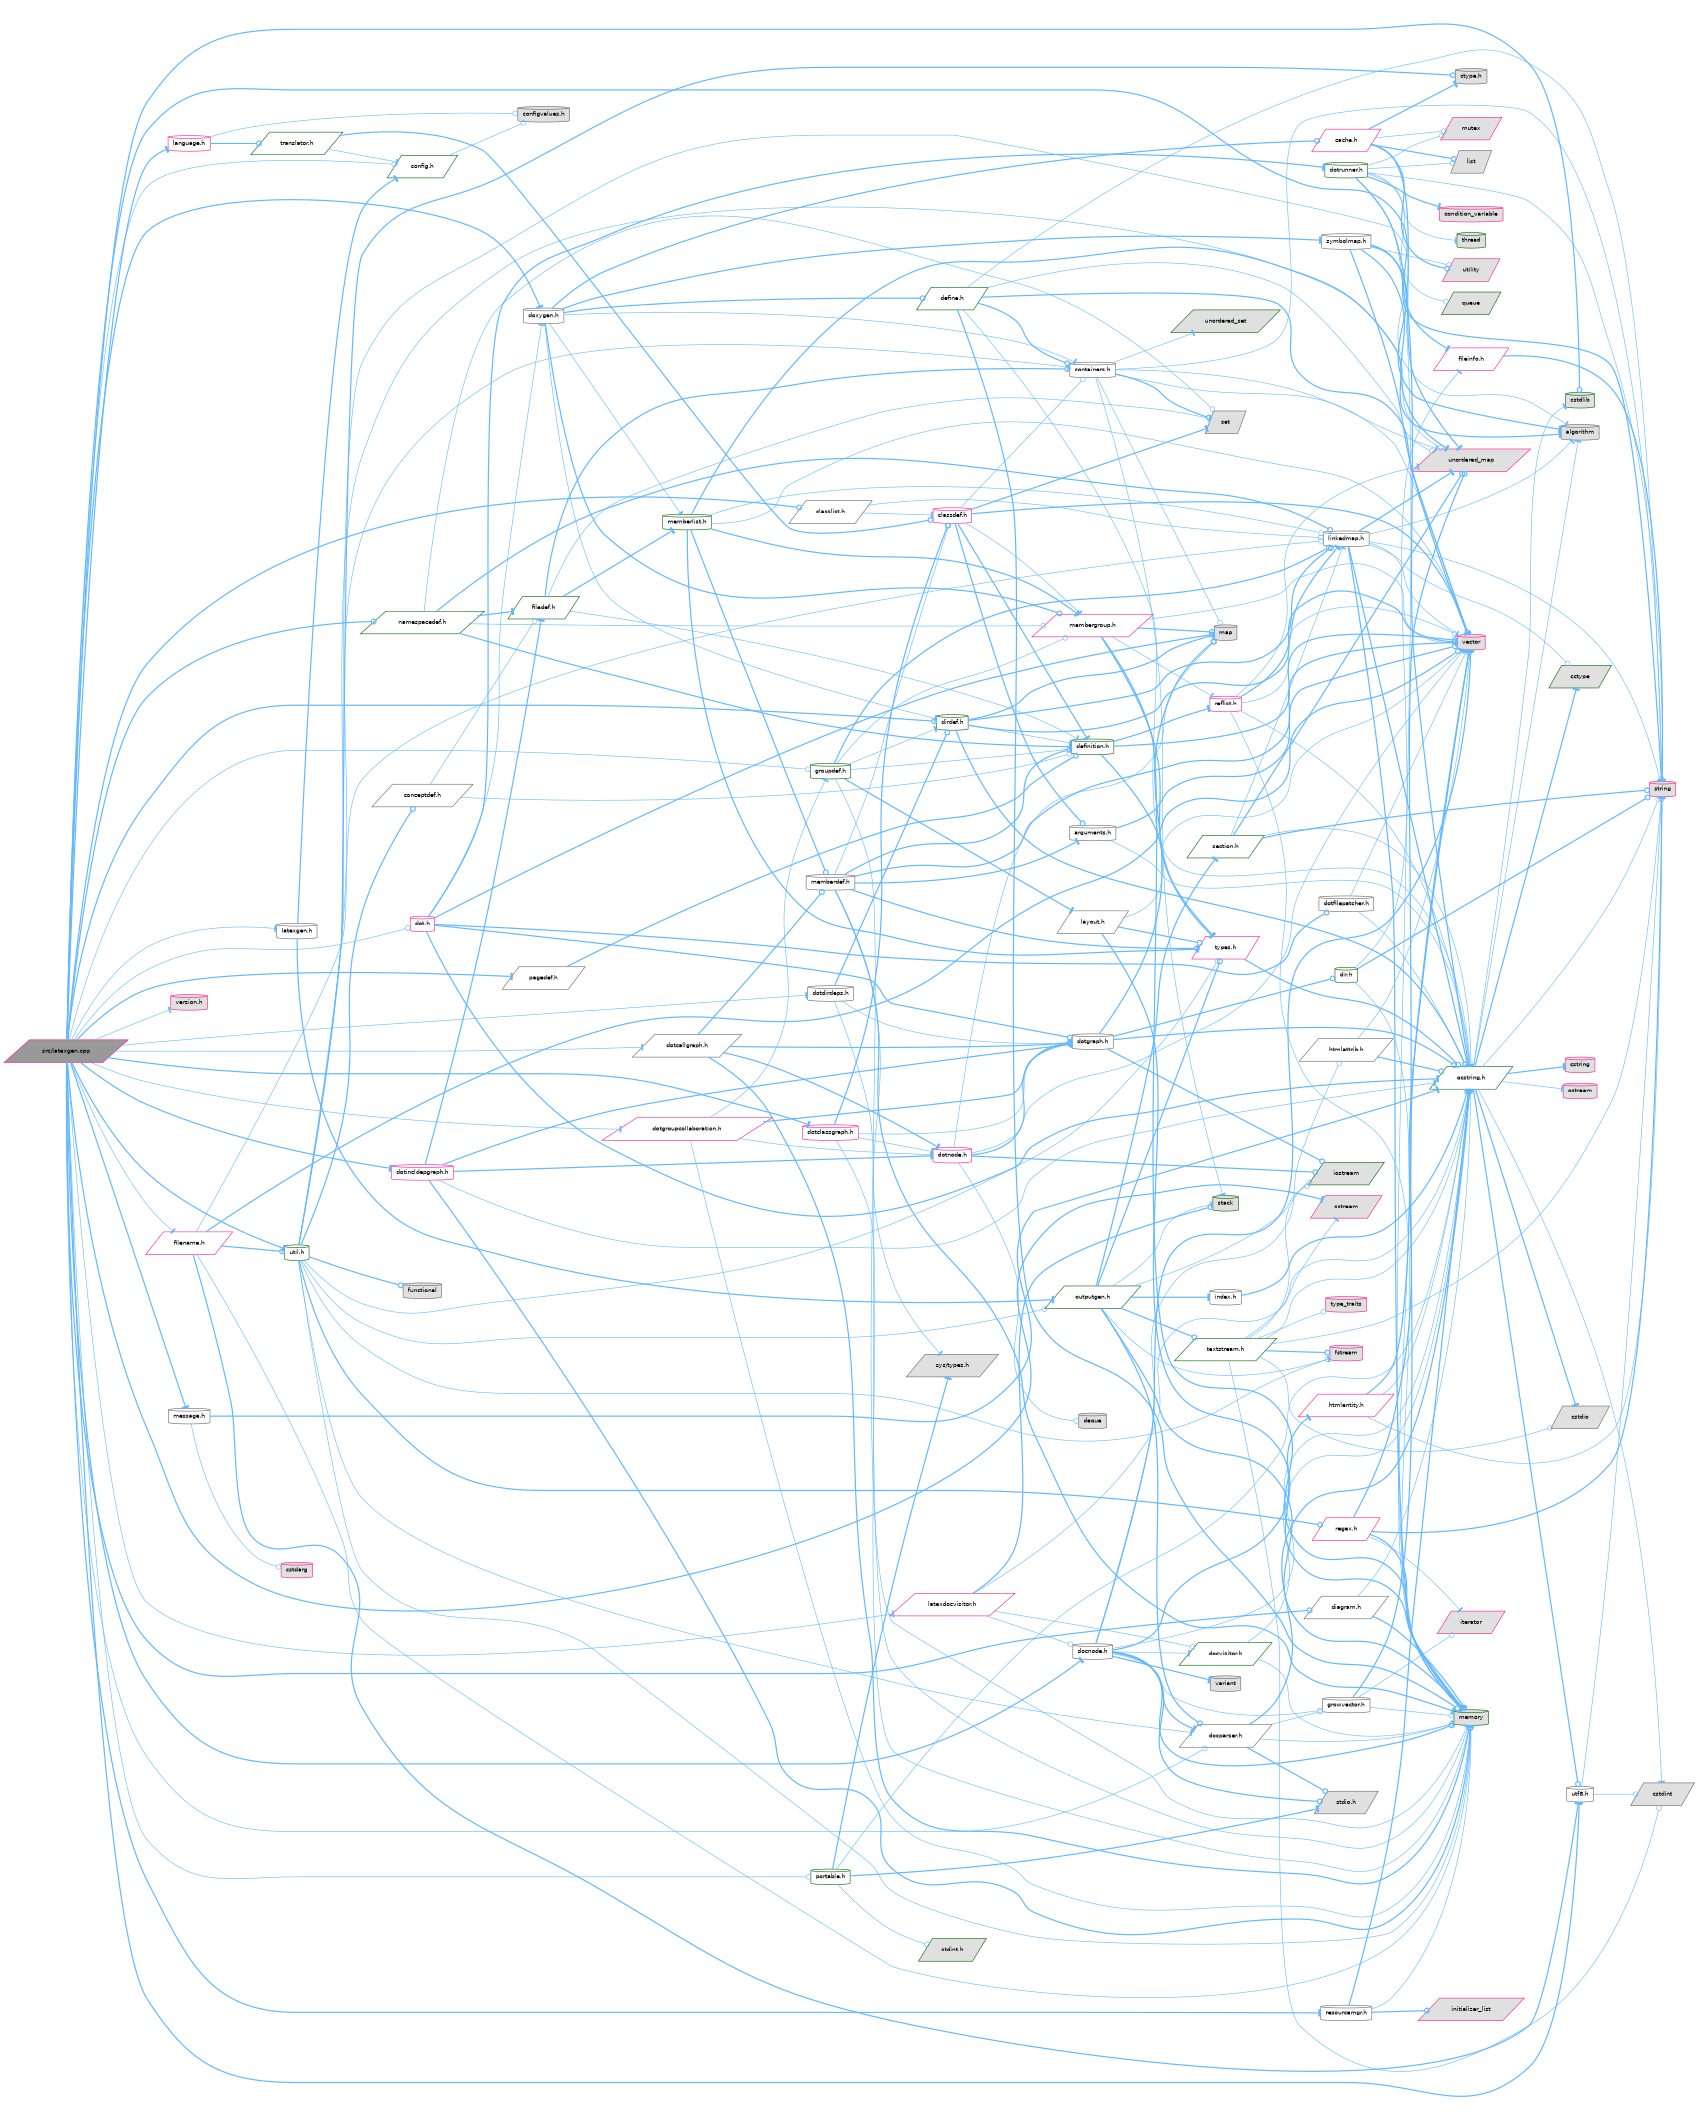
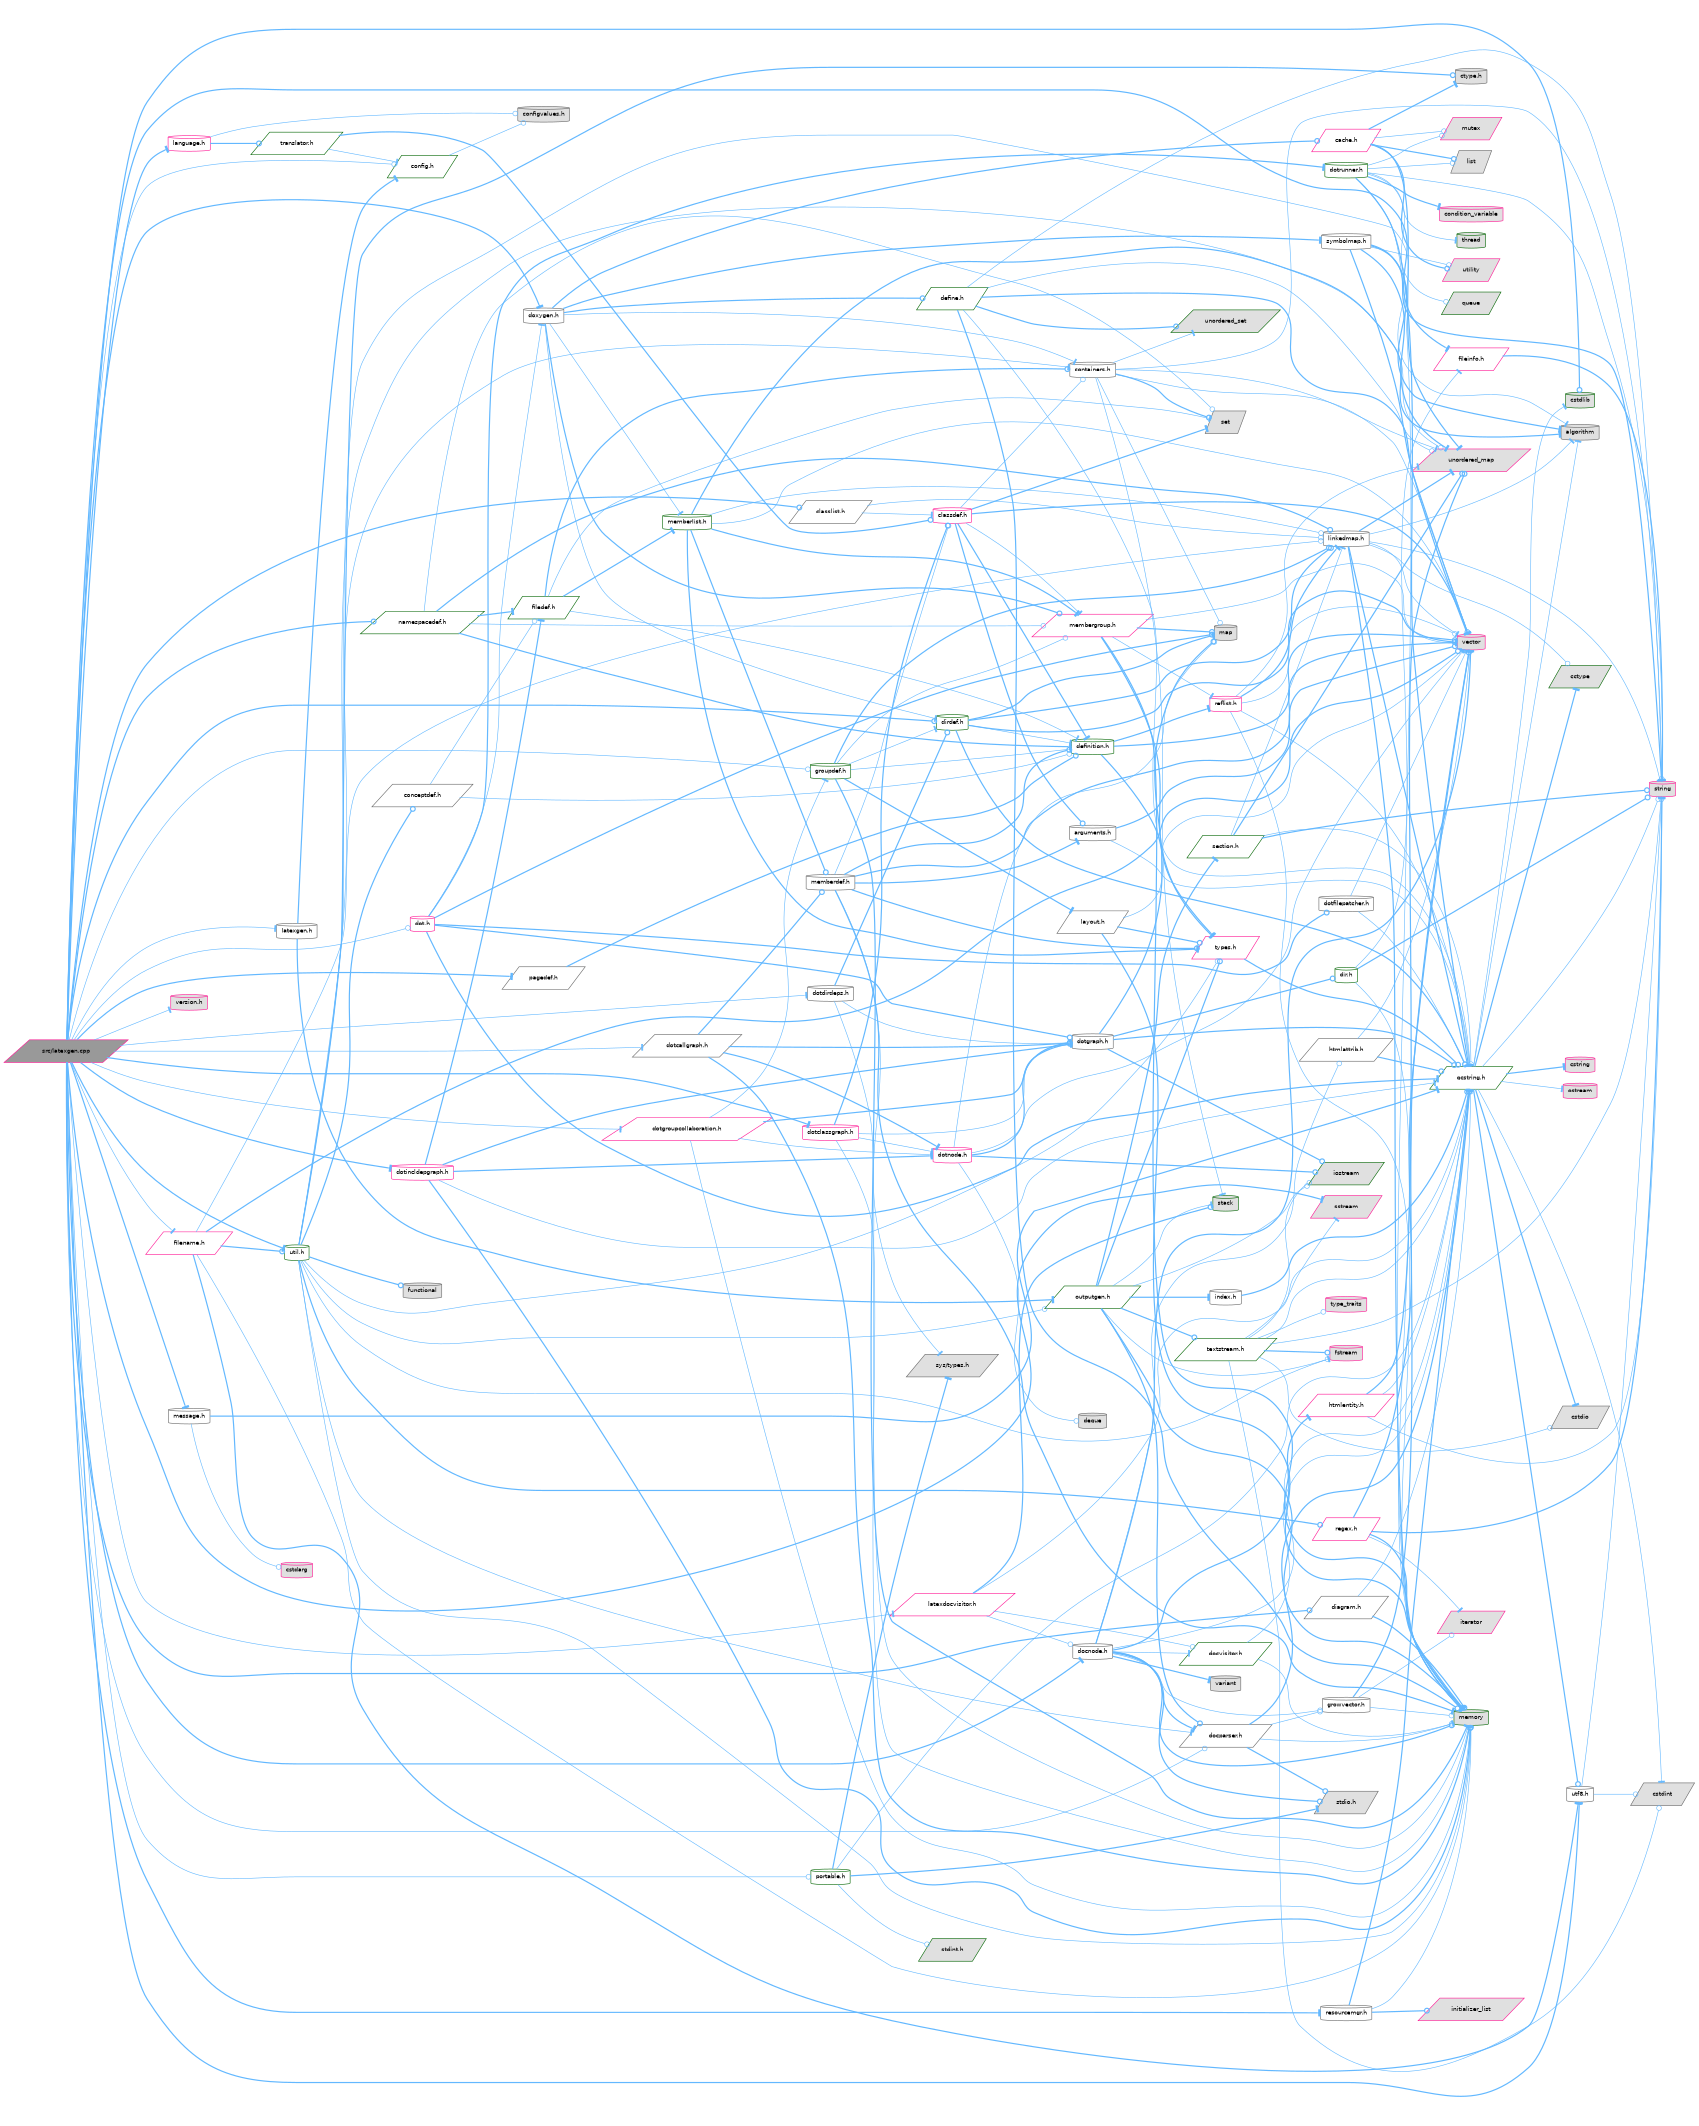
(1023, 331) -> (1073, 328)
(916, 1637) -> (916, 1637)
